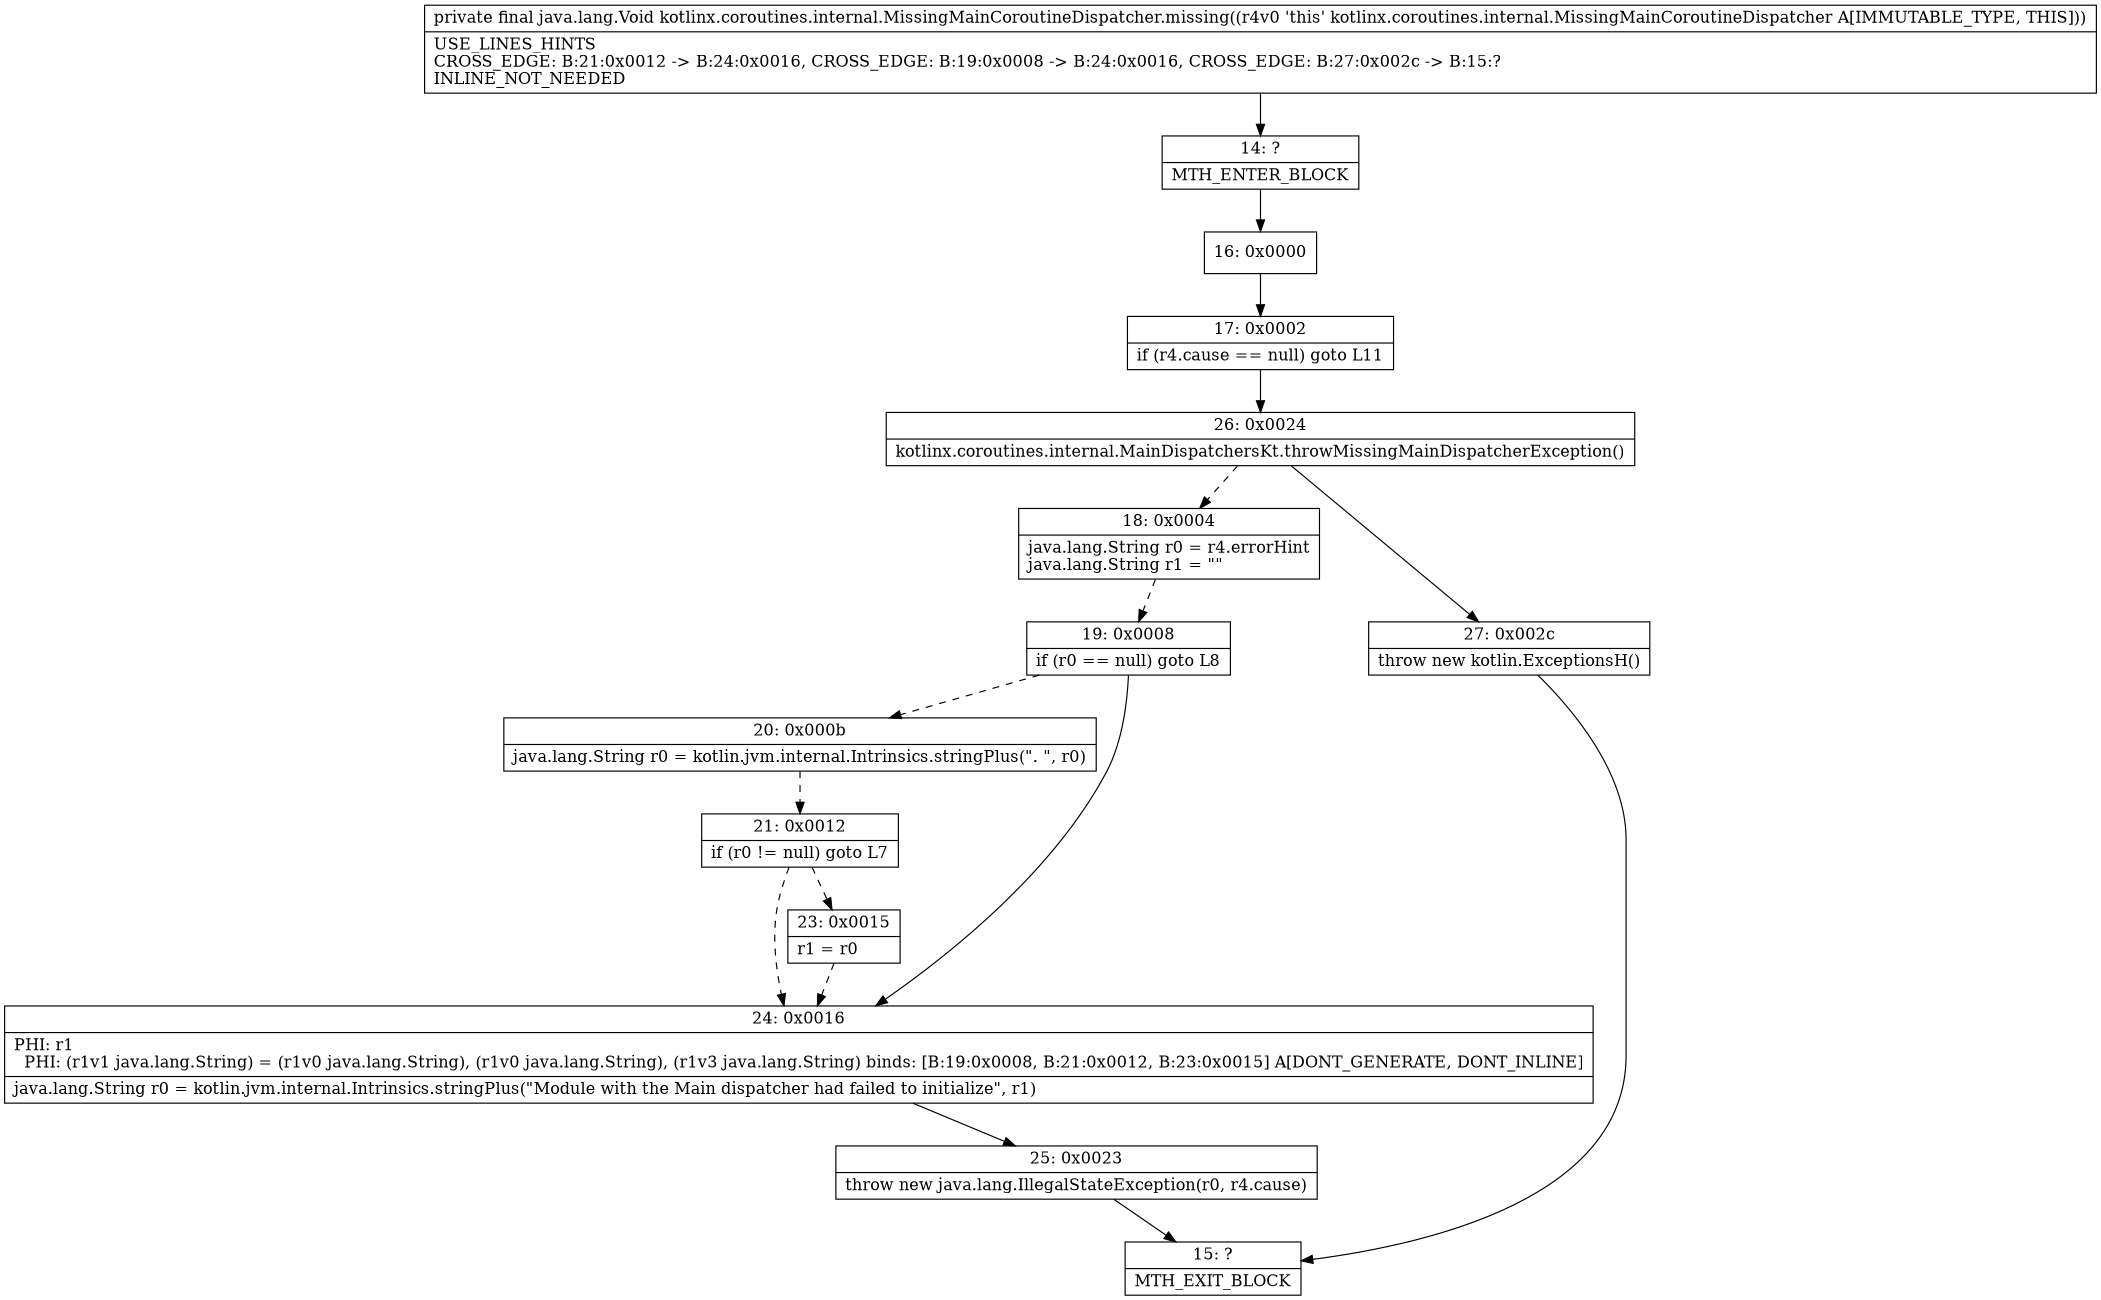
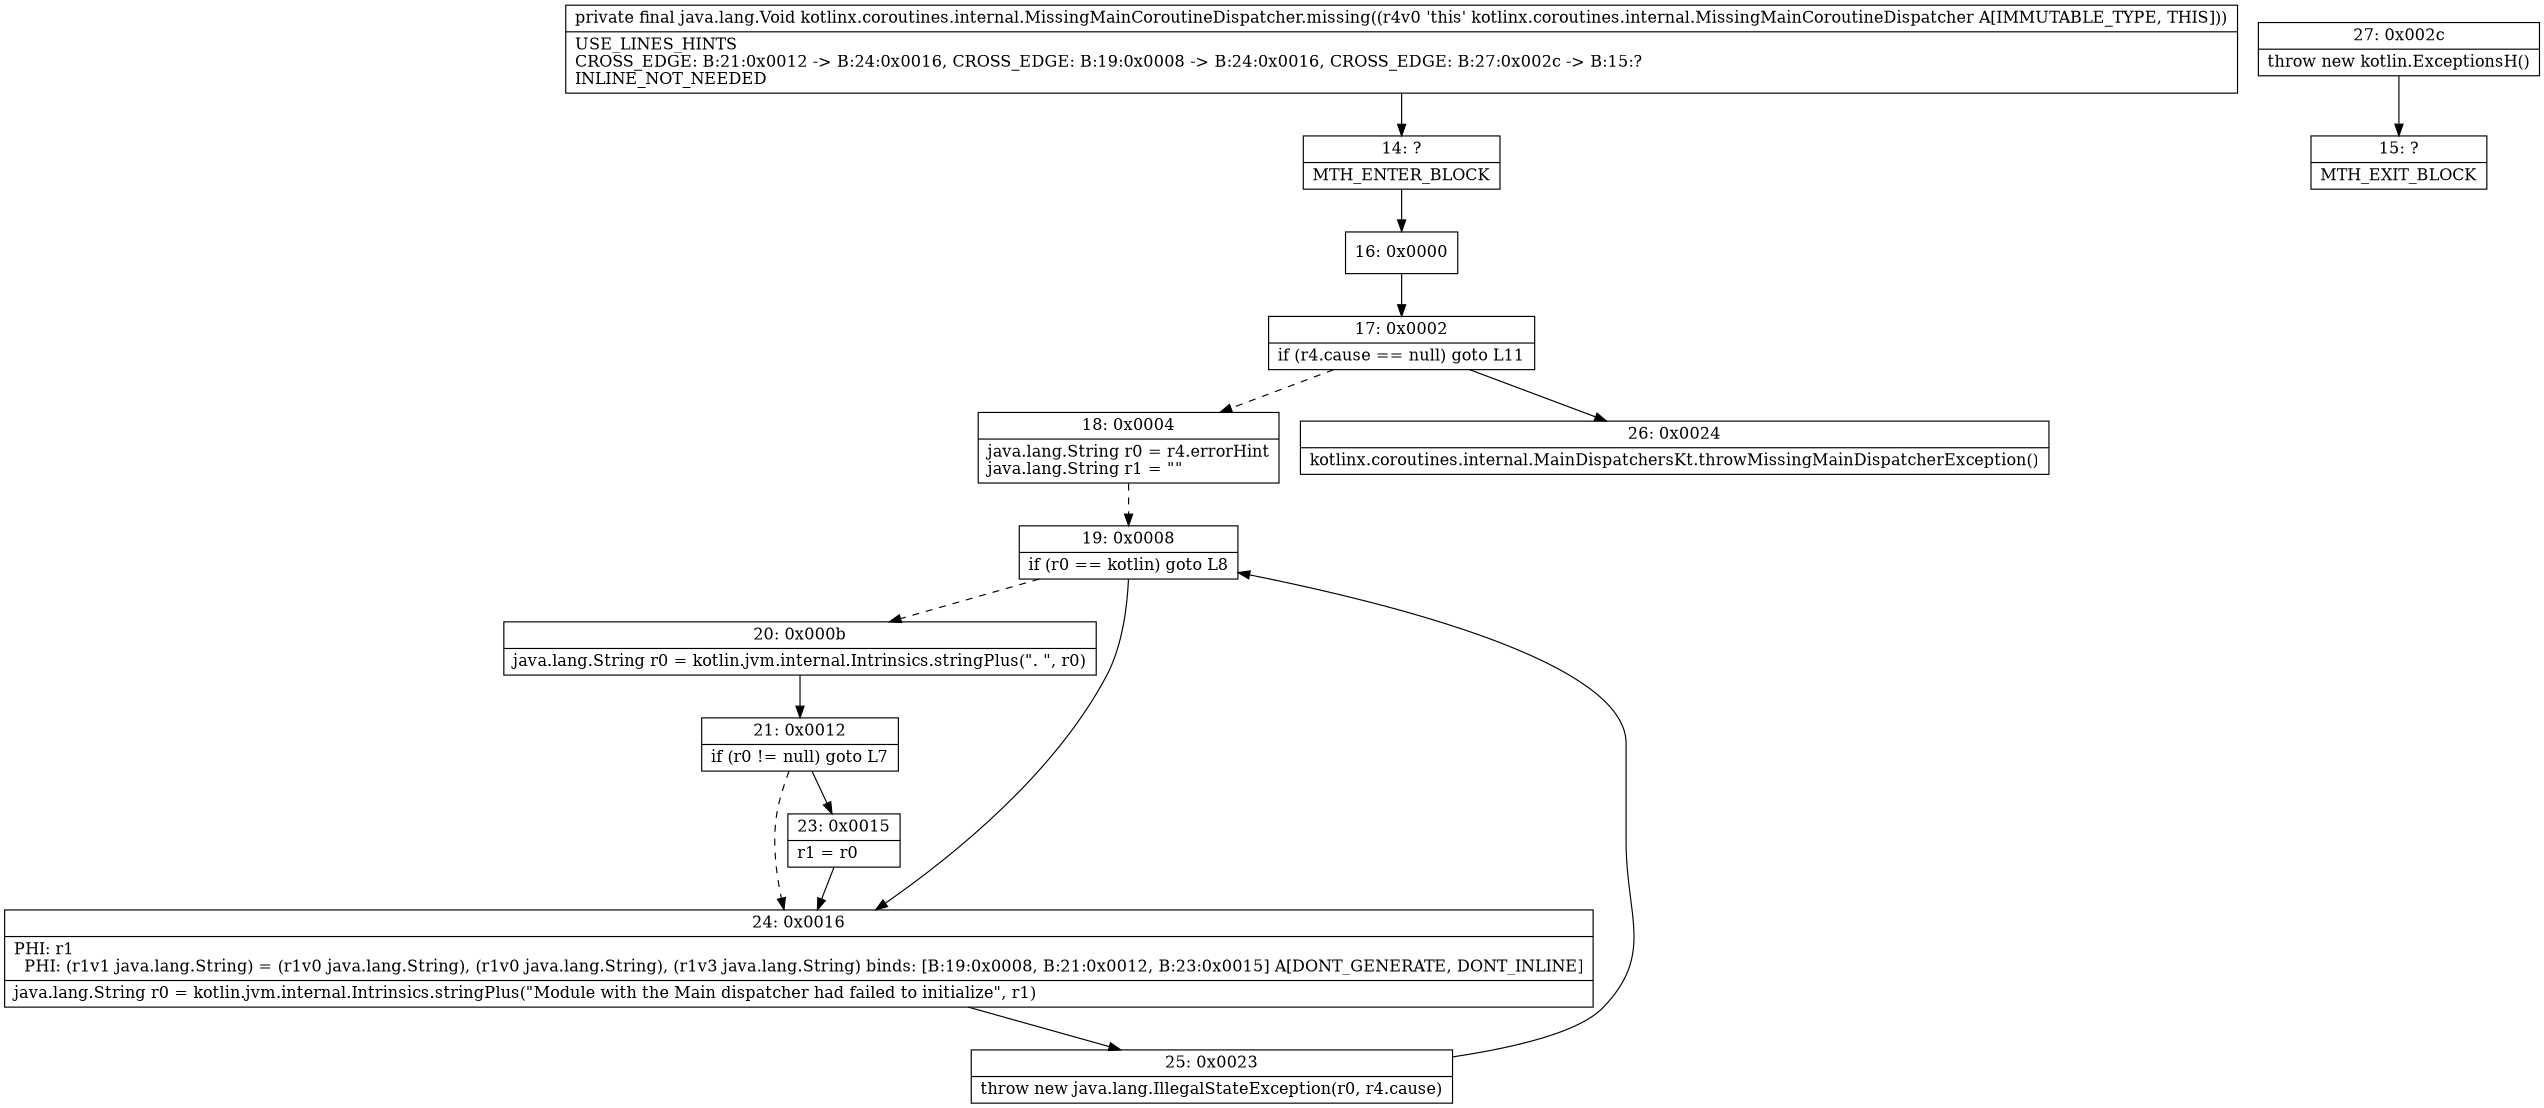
(1223, 483) -> (1282, 389)
(1381, 540) -> none
(1129, 661) -> (1129, 565)
(800, 787) -> (800, 691)
(820, 883) -> (820, 787)
(828, 979) -> (828, 883)
(1140, 1217) -> (1626, 746)
